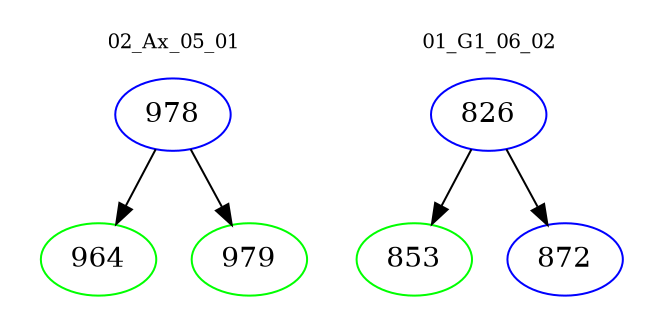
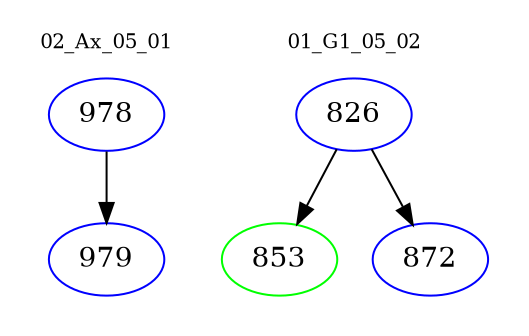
(490, 43) -> (355, 43)
(99, 259) -> none
(249, 259) -> (107, 259)
